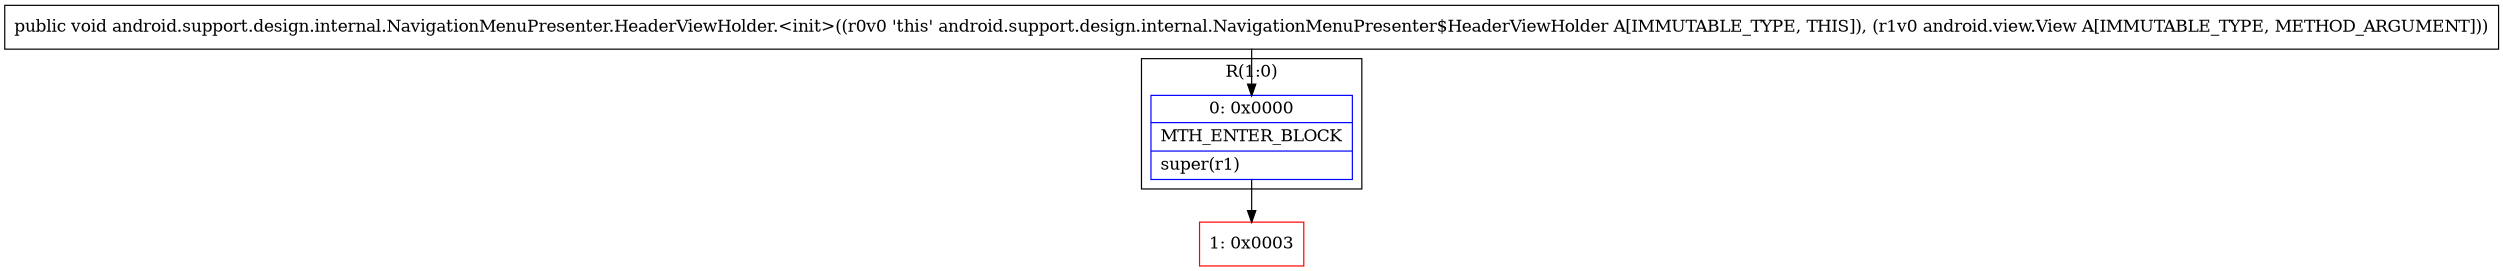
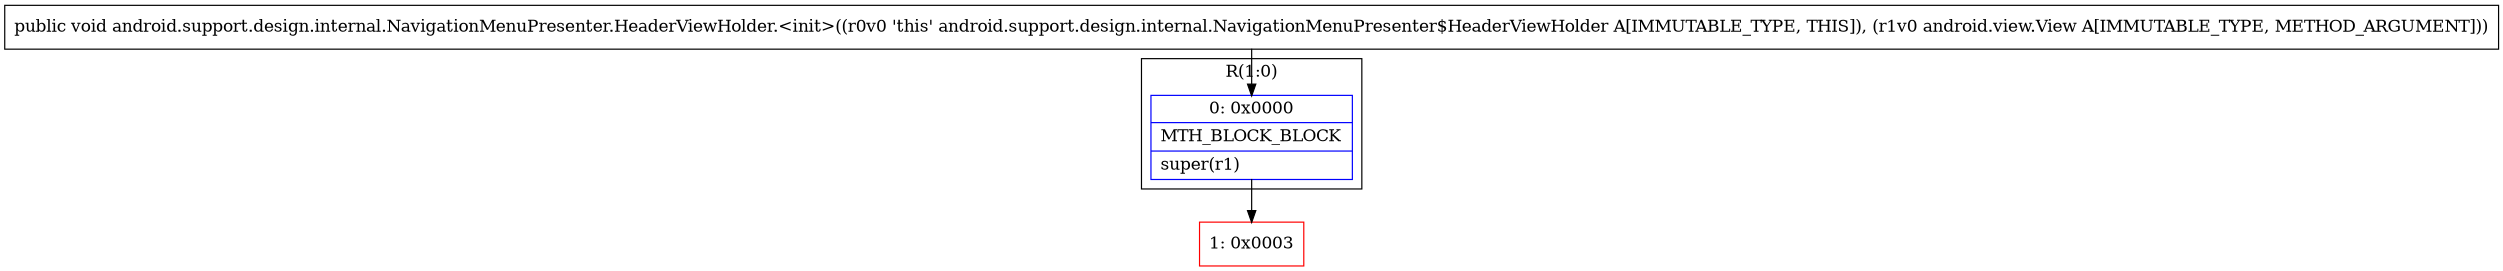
(1252, 136) -> (1251, 136)
